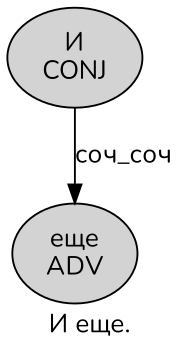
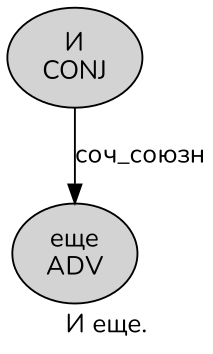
(123, 156) -> (140, 156)
